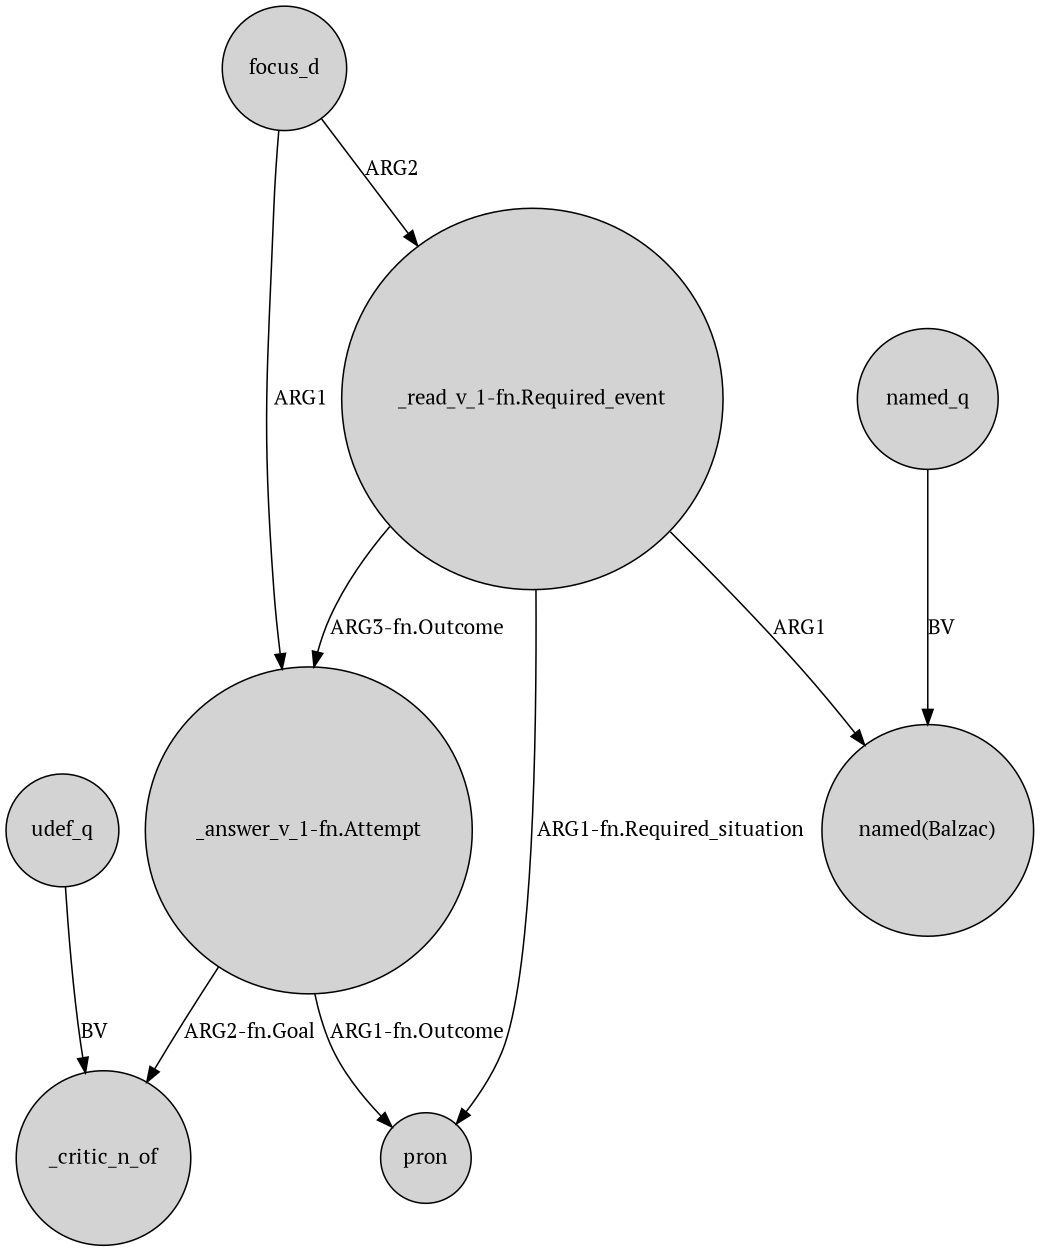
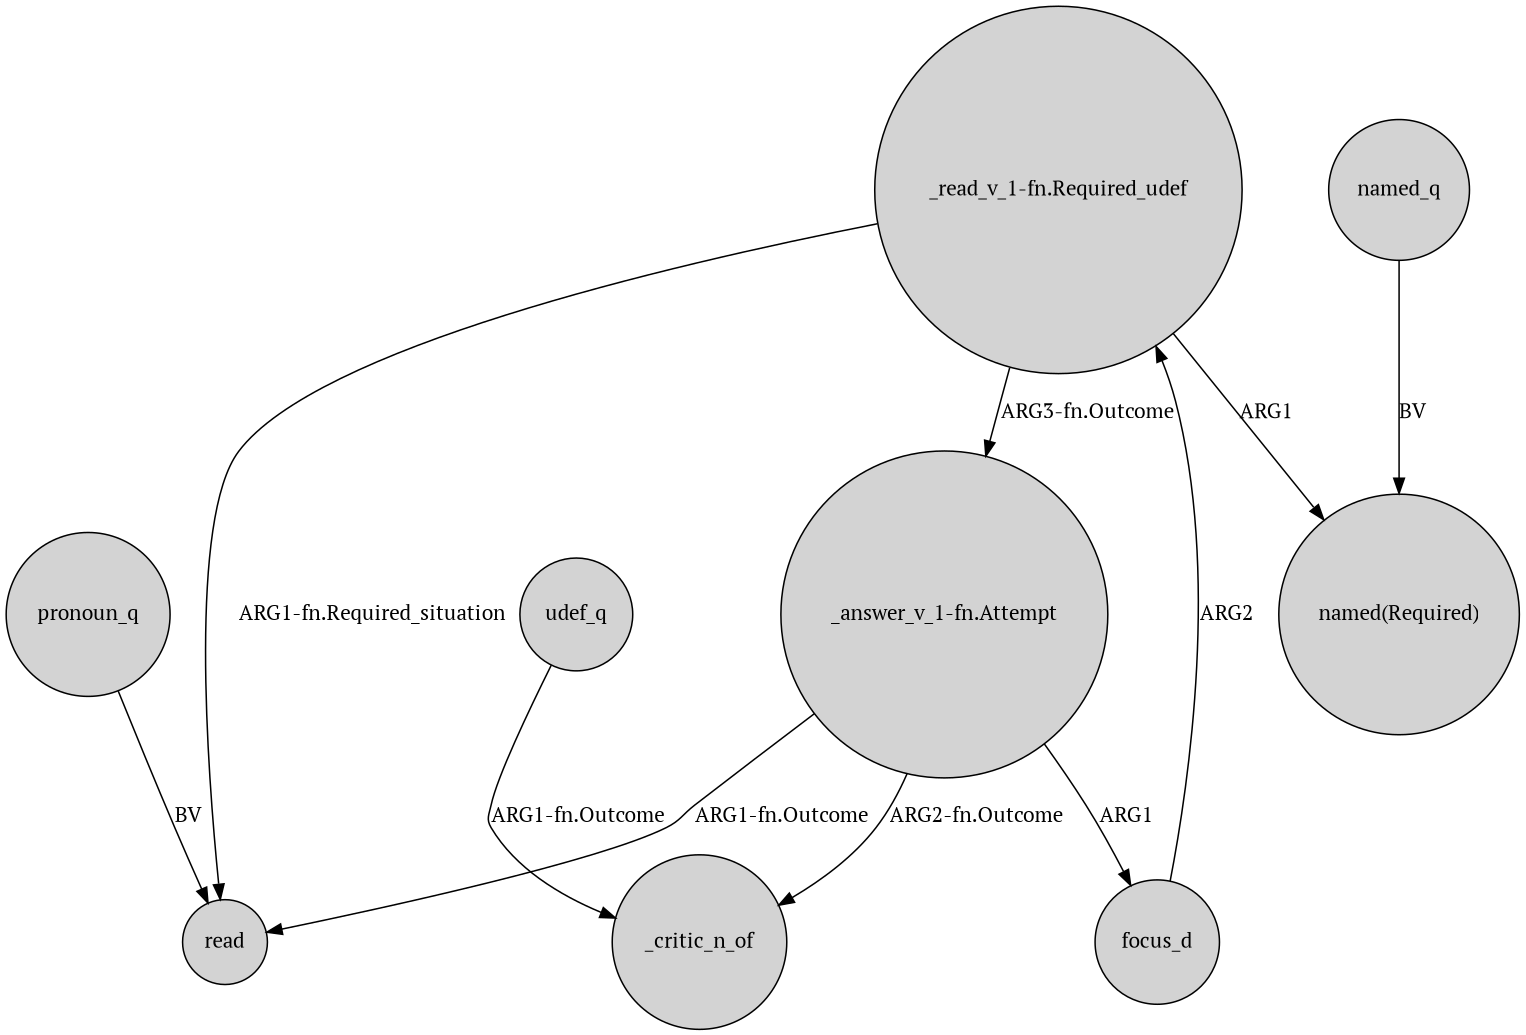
(267, 392) -> (1086, 806)
(532, 399) -> (1058, 190)
none -> (88, 614)
(928, 830) -> (1399, 614)
(95, 1032) -> (579, 816)
(250, 1032) -> (977, 816)
(426, 1158) -> (225, 942)
